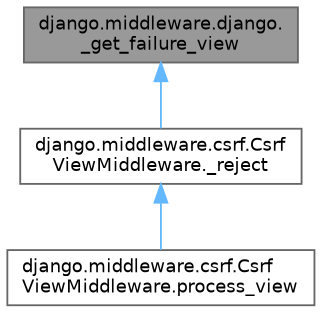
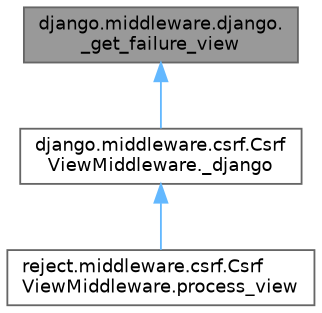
(161, 156) -> (161, 156)
(161, 278) -> (161, 278)
